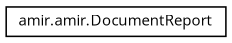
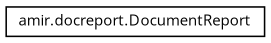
(116, 22) -> (135, 22)
